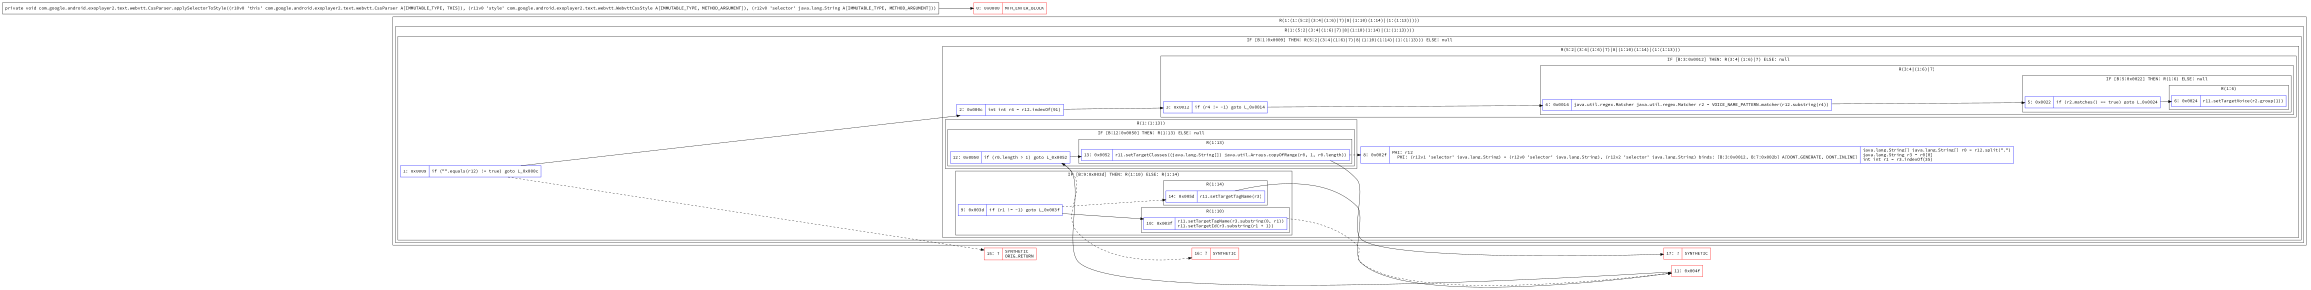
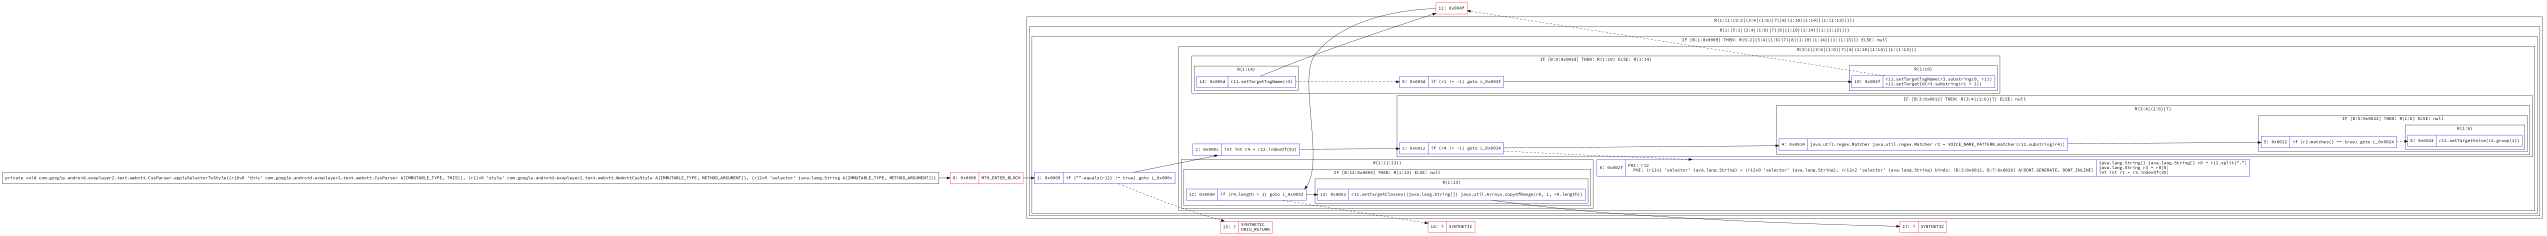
(2164, 102) -> (2400, 141)
(1354, 155) -> (1582, 155)
none -> (1027, 178)
(1112, 203) -> (1346, 82)
